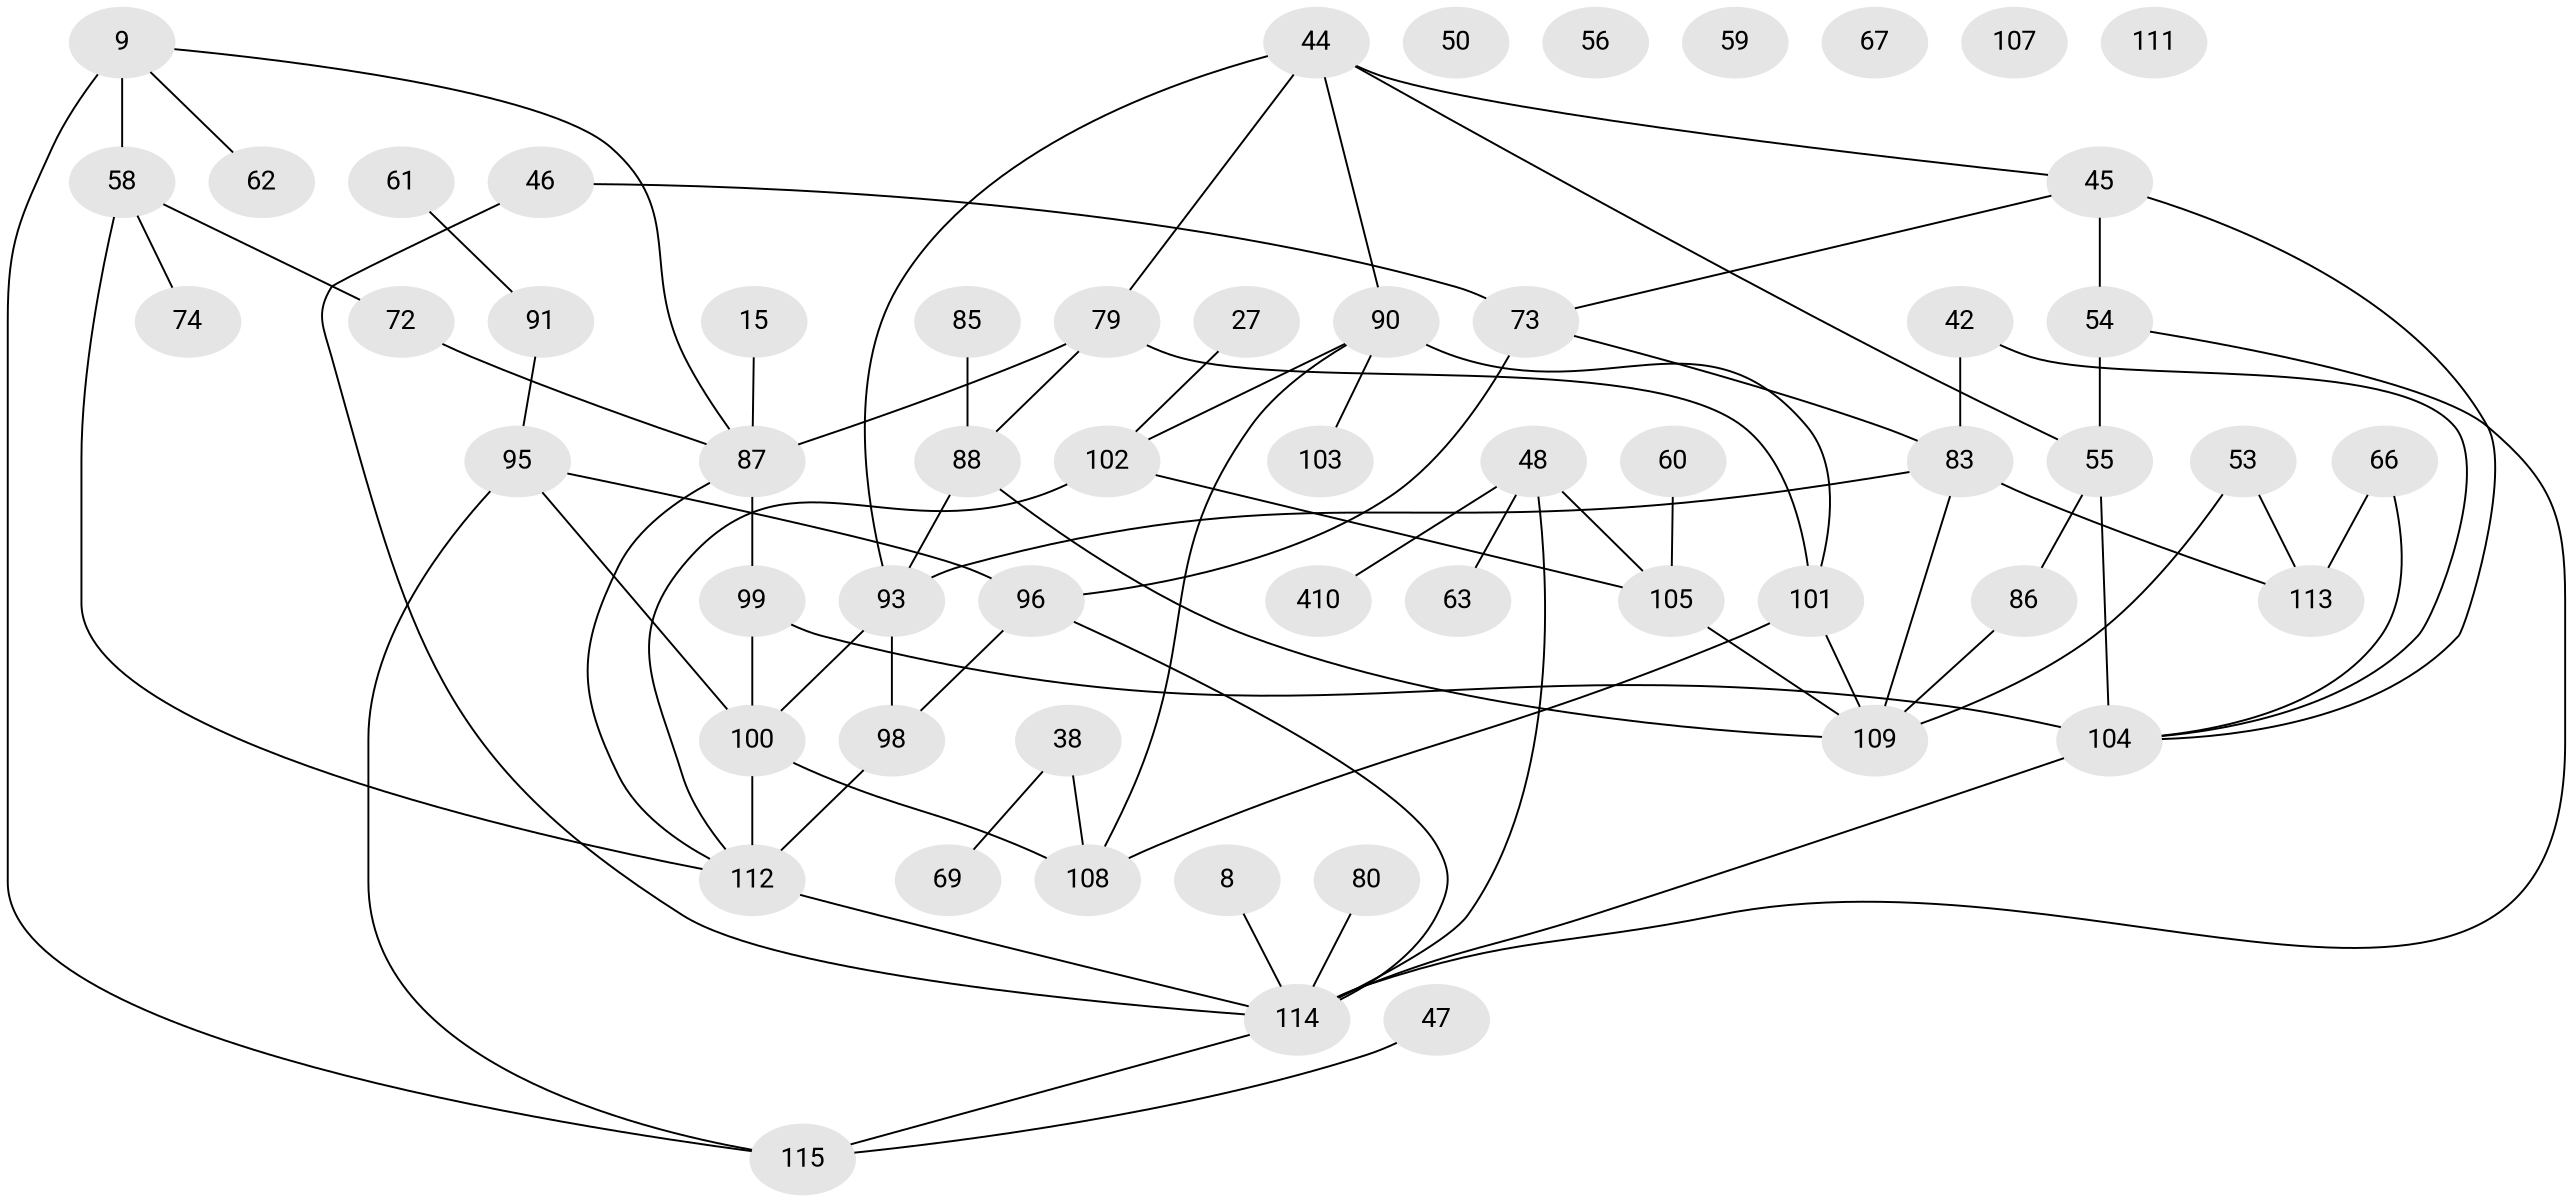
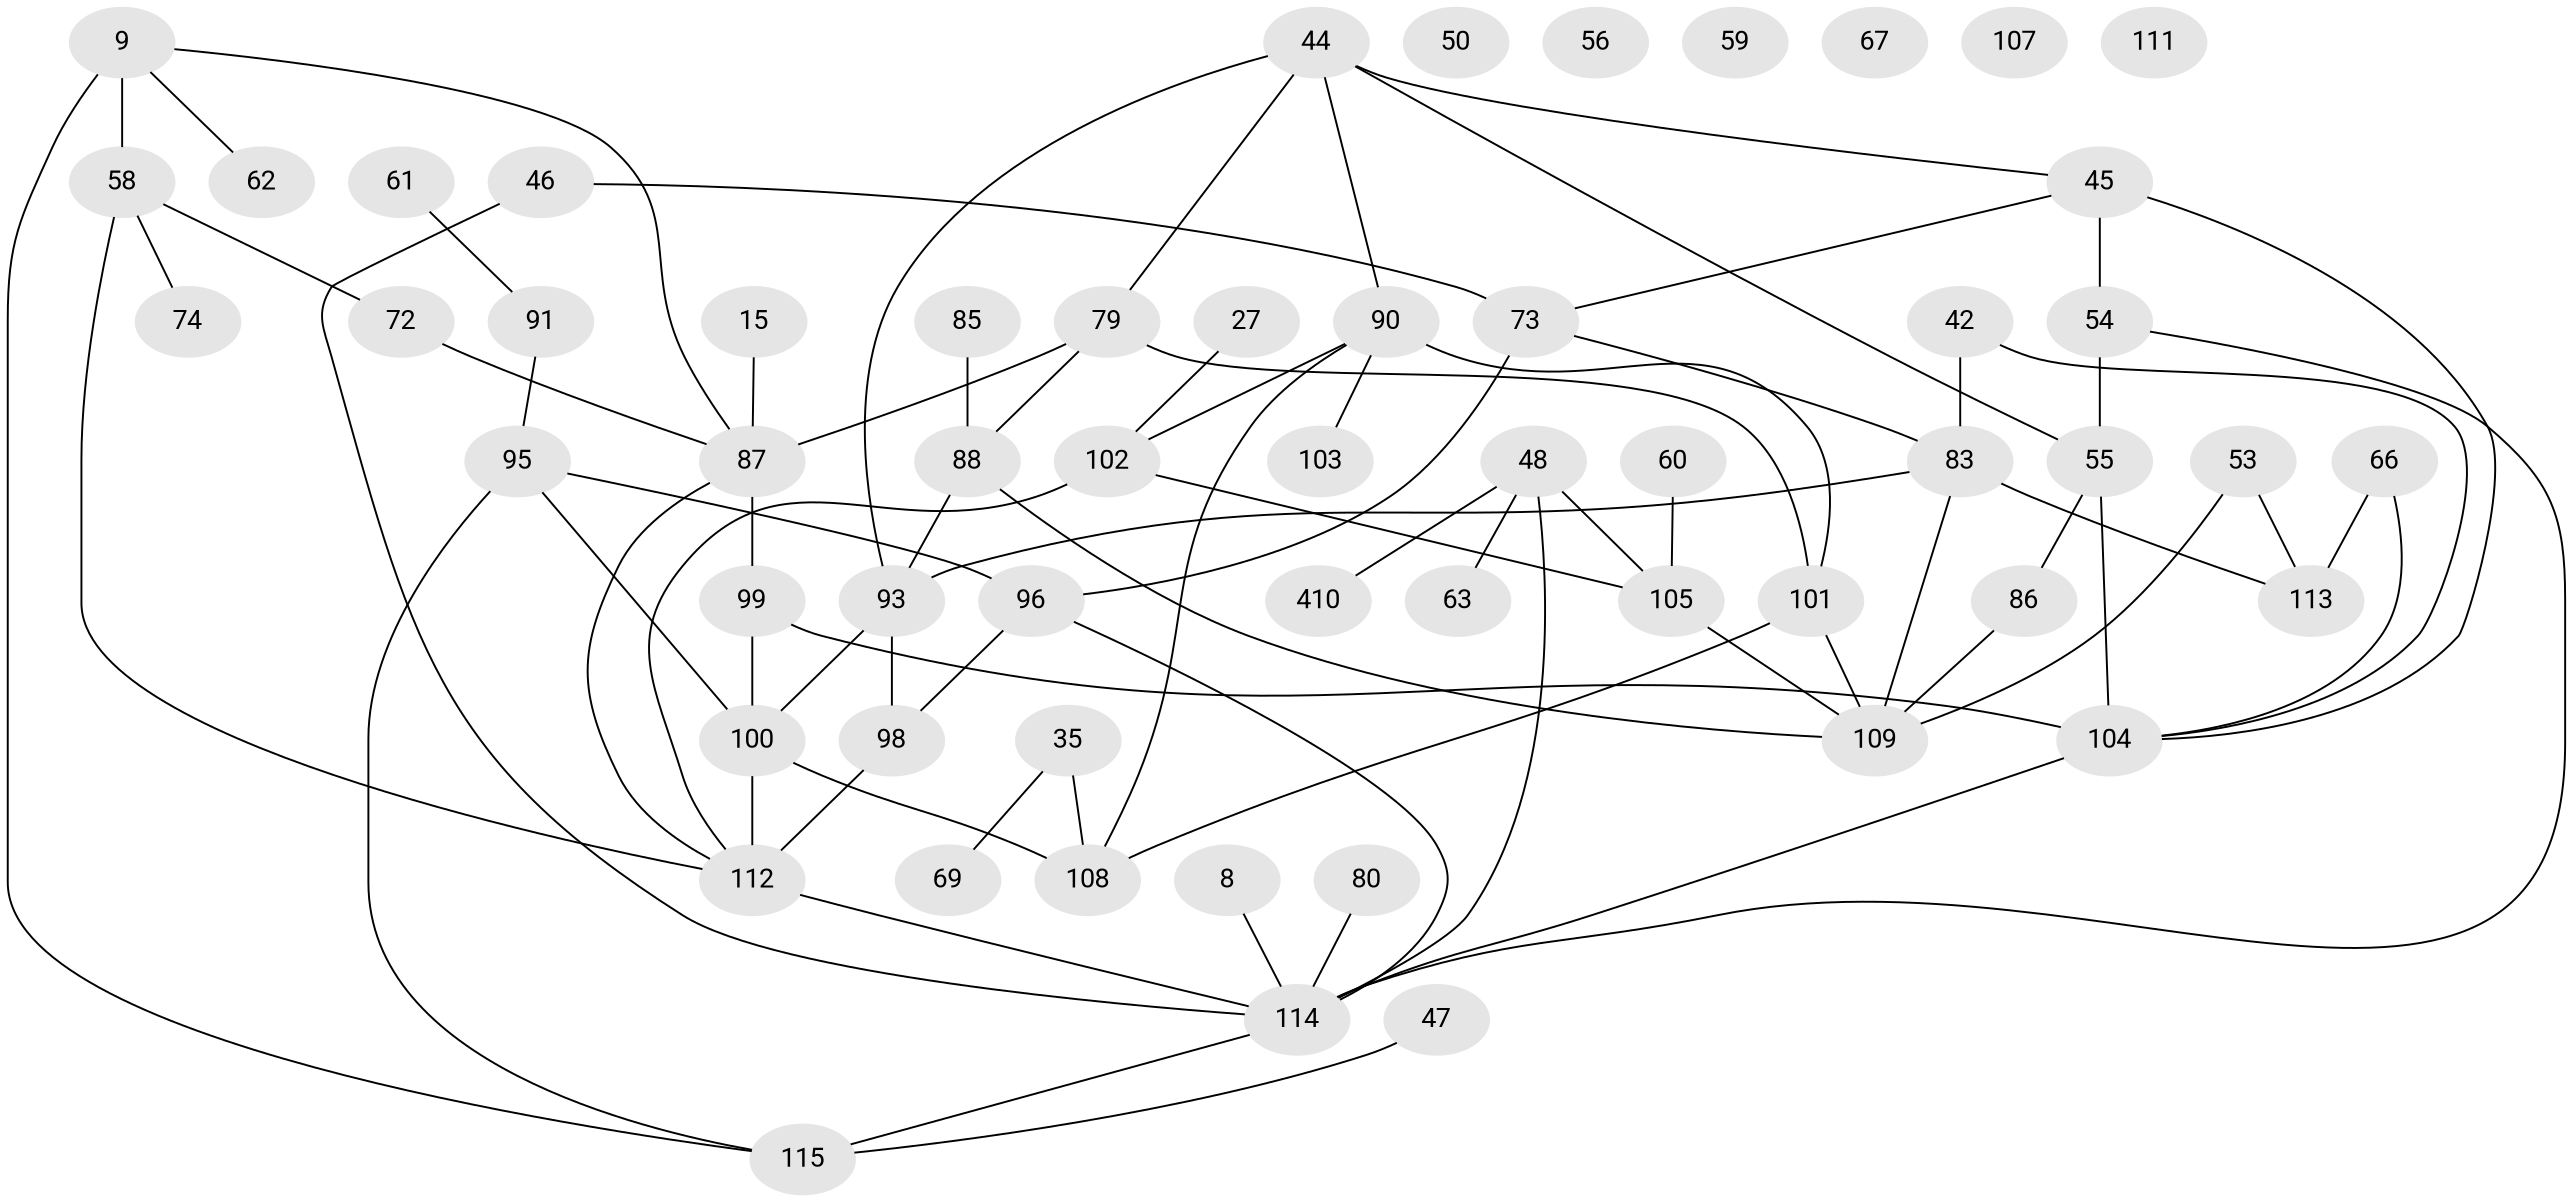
(1068, 741) -> (1068, 741)
